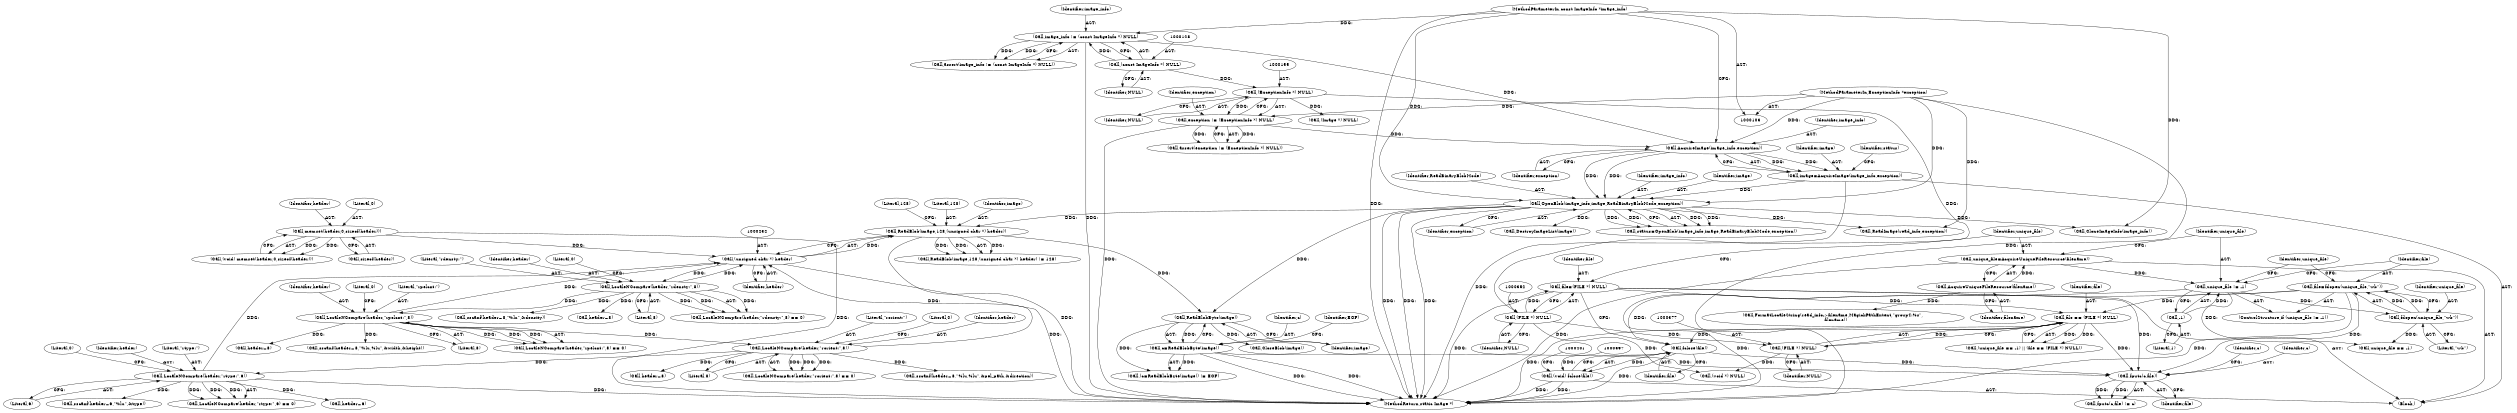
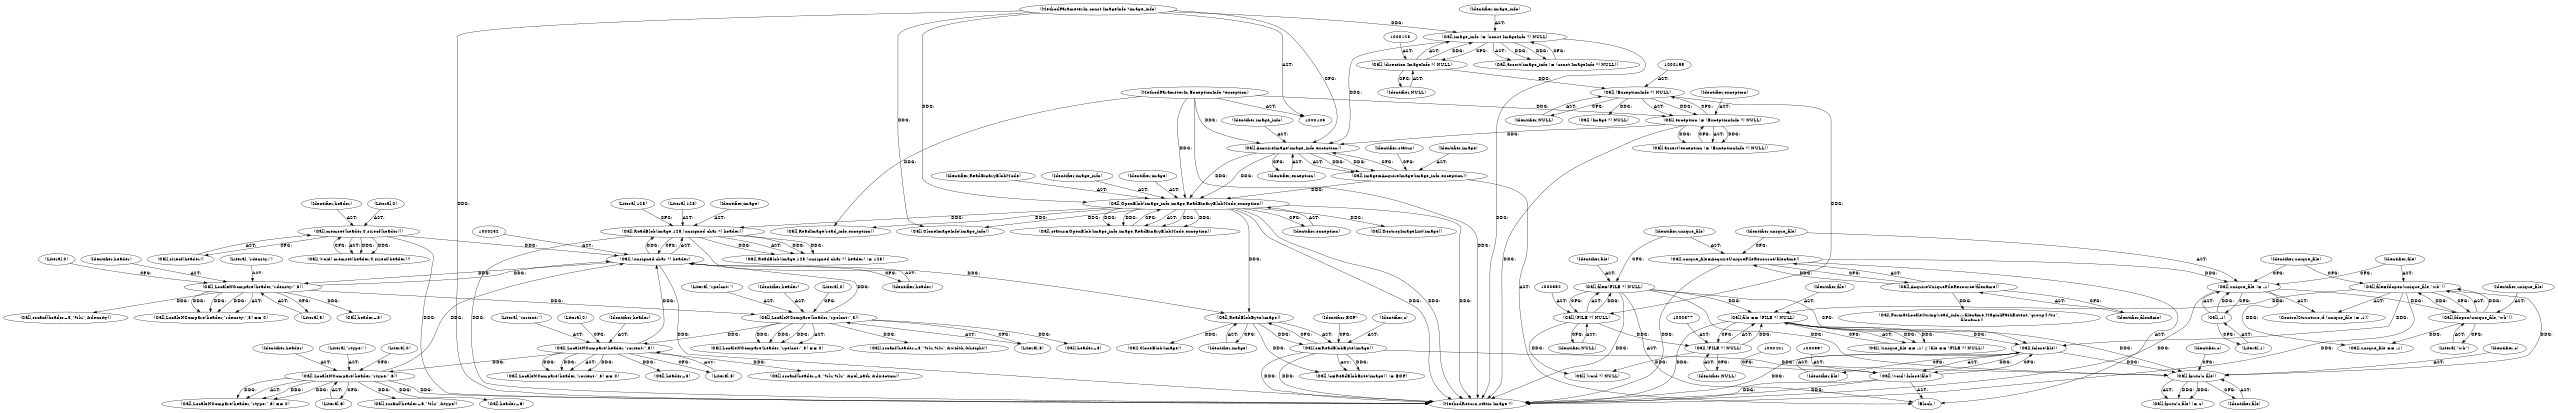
(1145, 65) -> (1412, 65)
(1628, 243) -> none
(1570, 362) -> (1820, 362)
